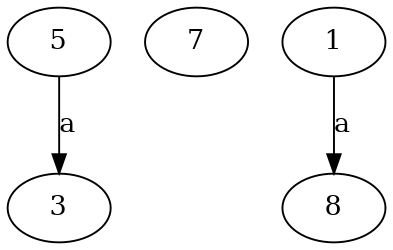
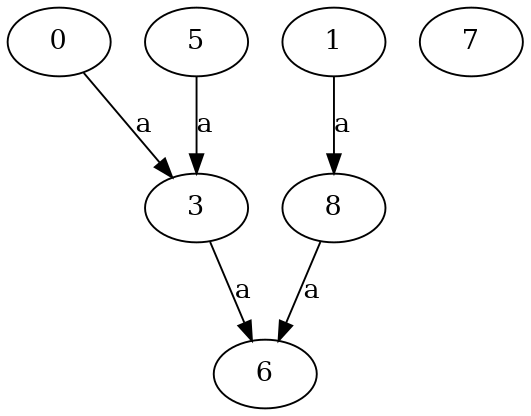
none -> (59, 42)
none -> (265, 374)
